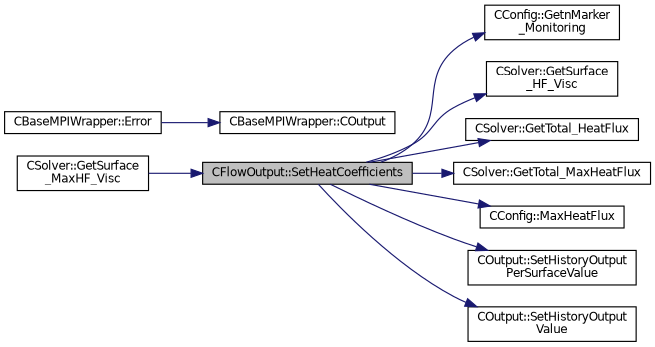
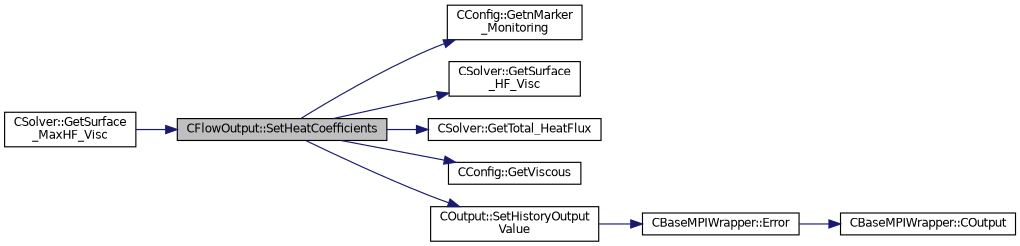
(552, 173) -> none
(552, 217) -> (515, 173)
none -> (615, 224)
(552, 268) -> none
